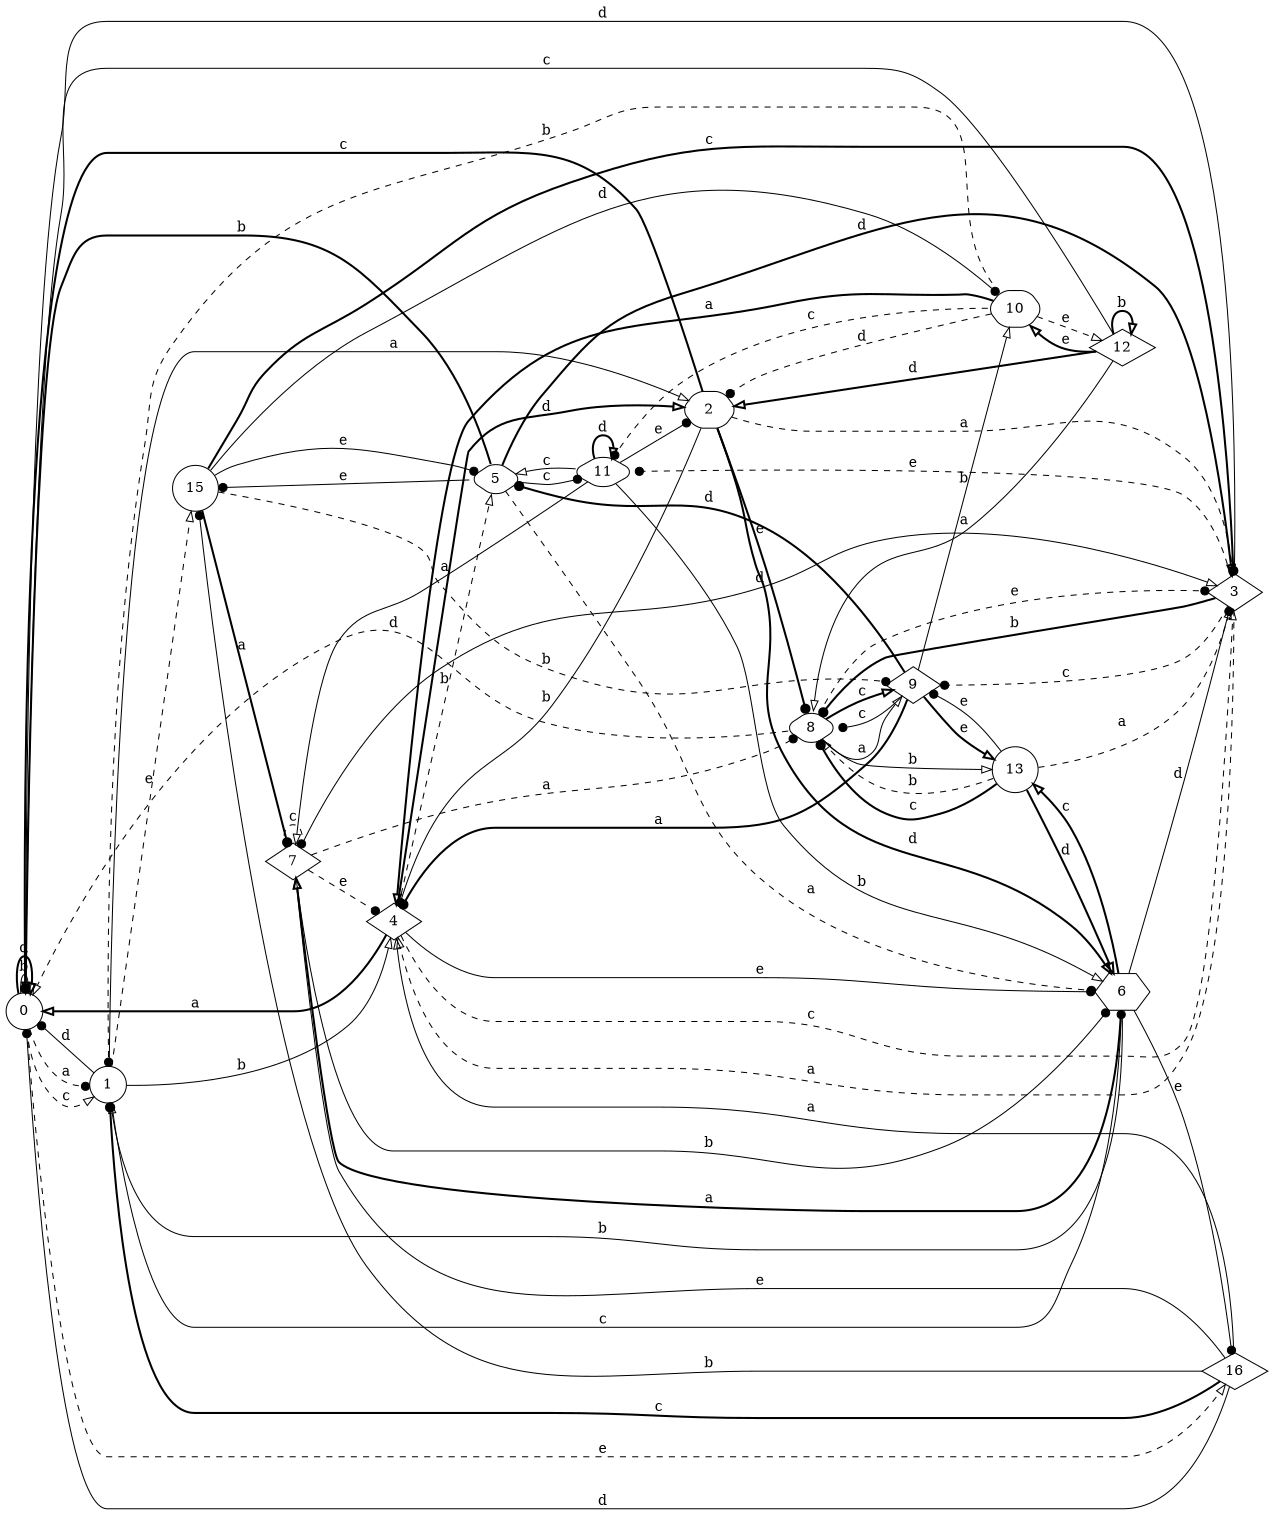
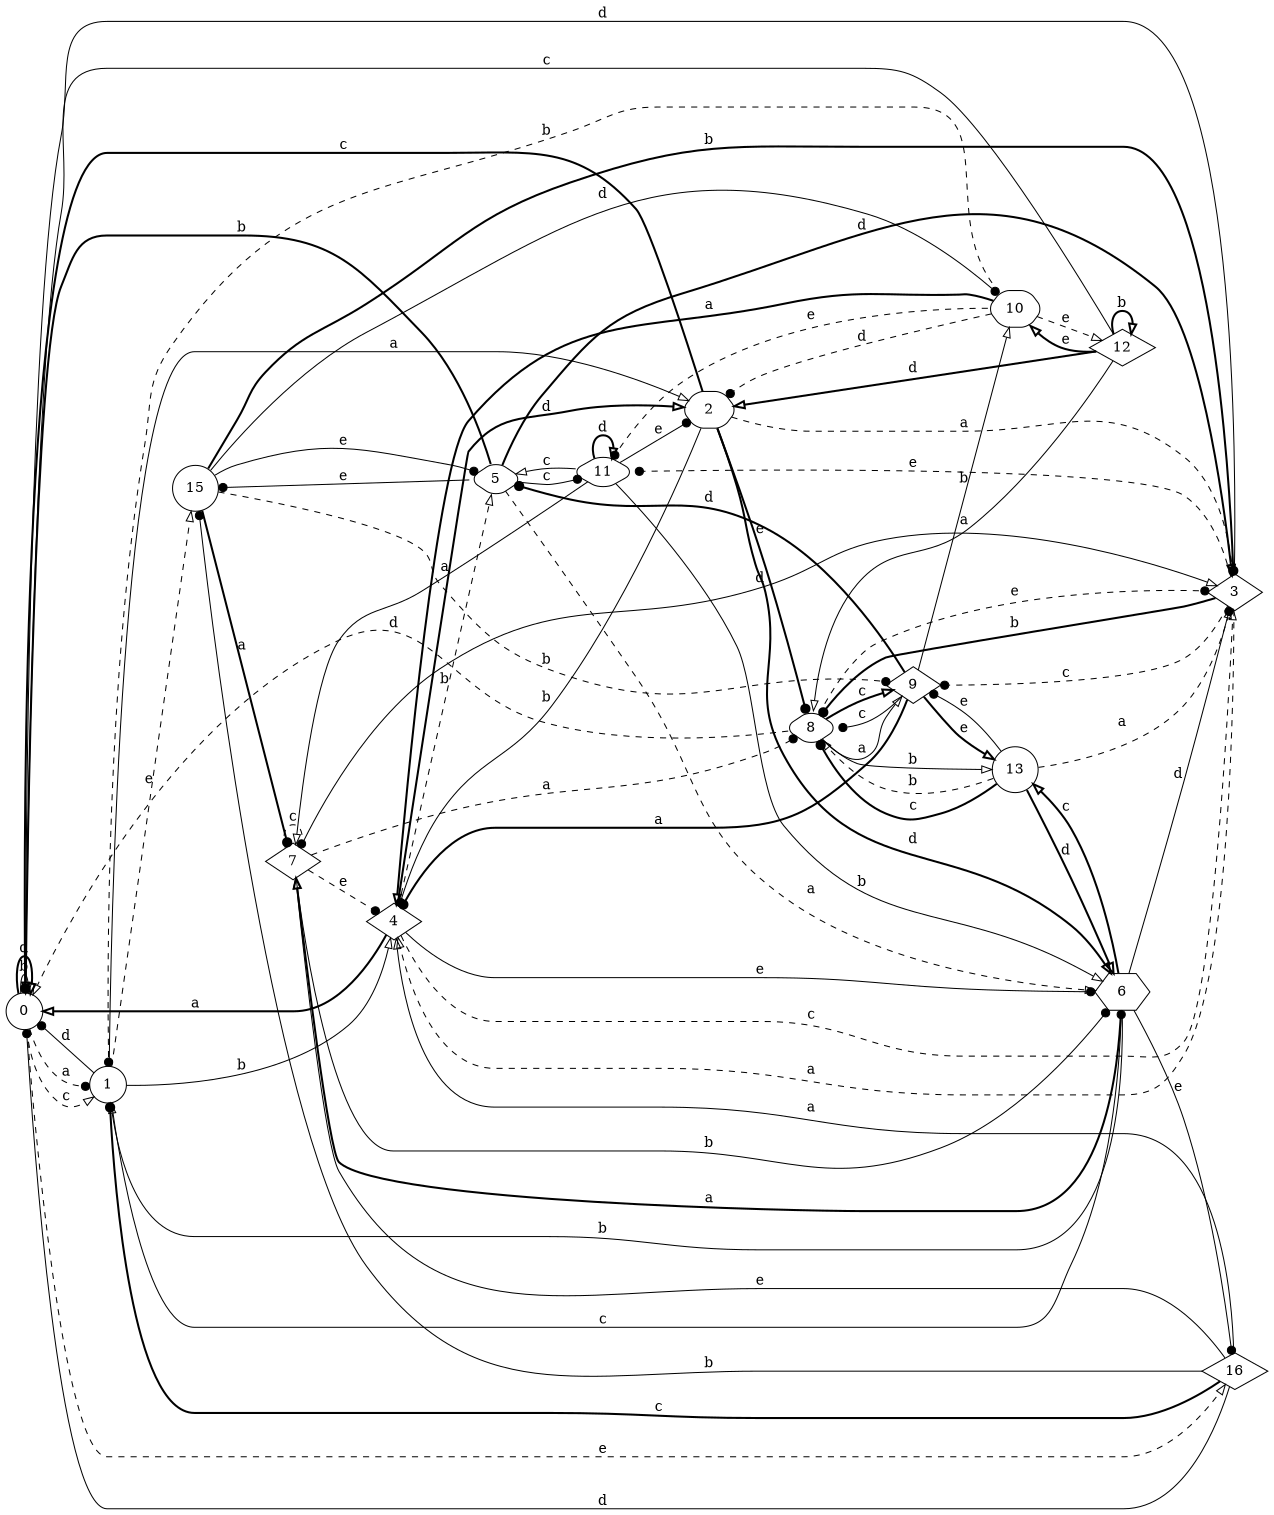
(709, 140) -> (709, 140)
(811, 316) -> (811, 316)
(721, 835) -> (721, 835)
